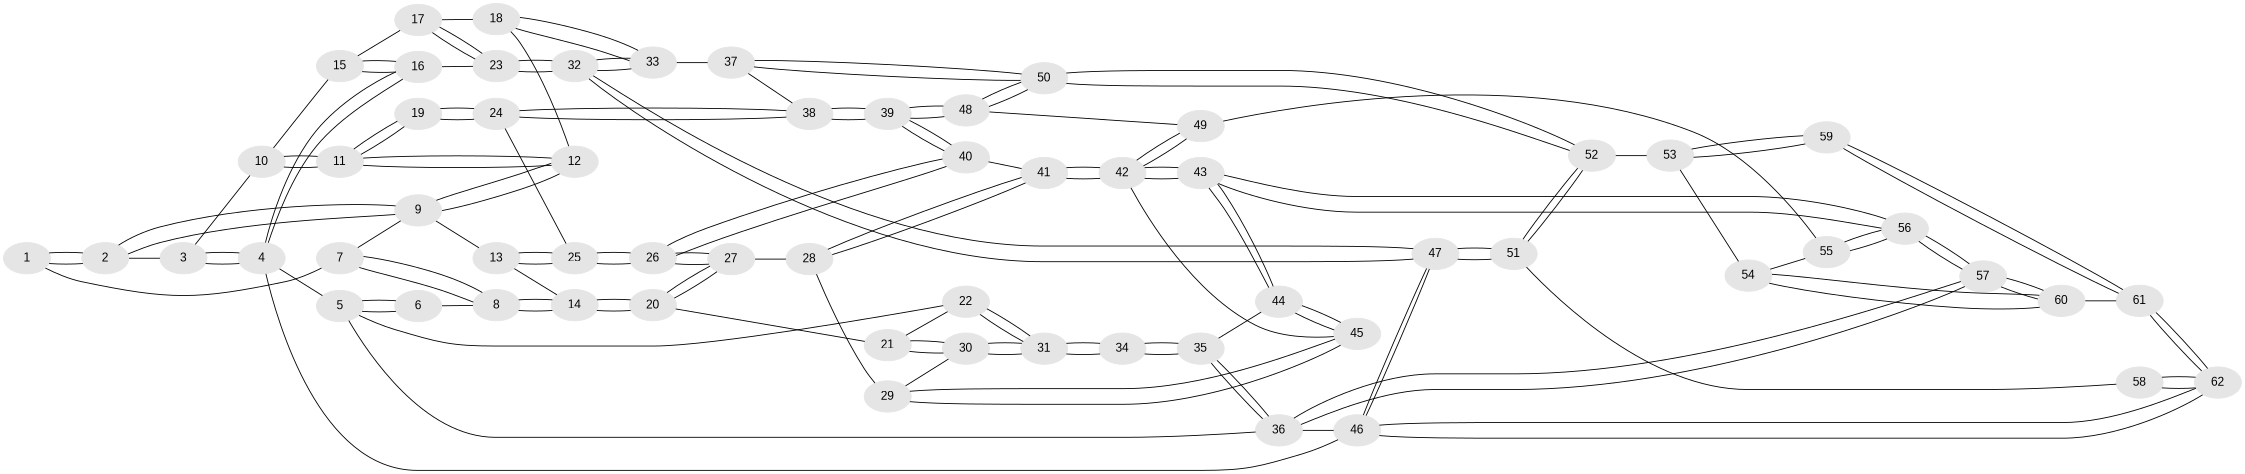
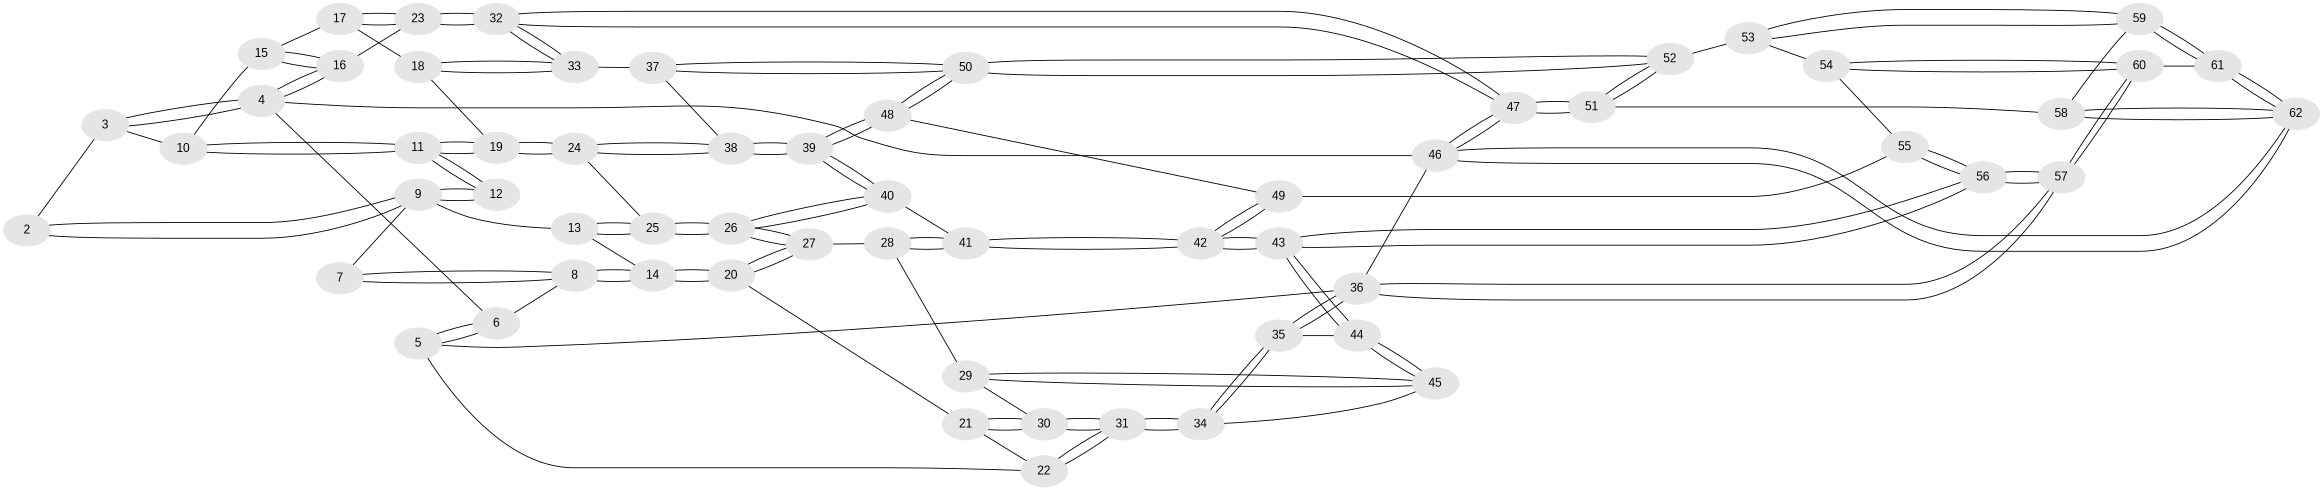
none -> (2105, 57)
(544, 86) -> (452, 102)
(27, 258) -> none
(302, 283) -> (364, 197)
(1212, 294) -> (1321, 414)
